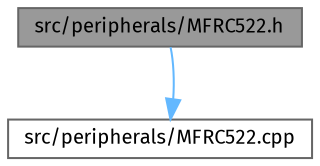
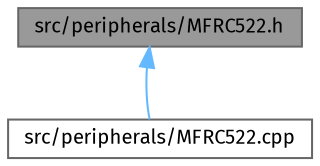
(174, 73) -> (147, 94)
